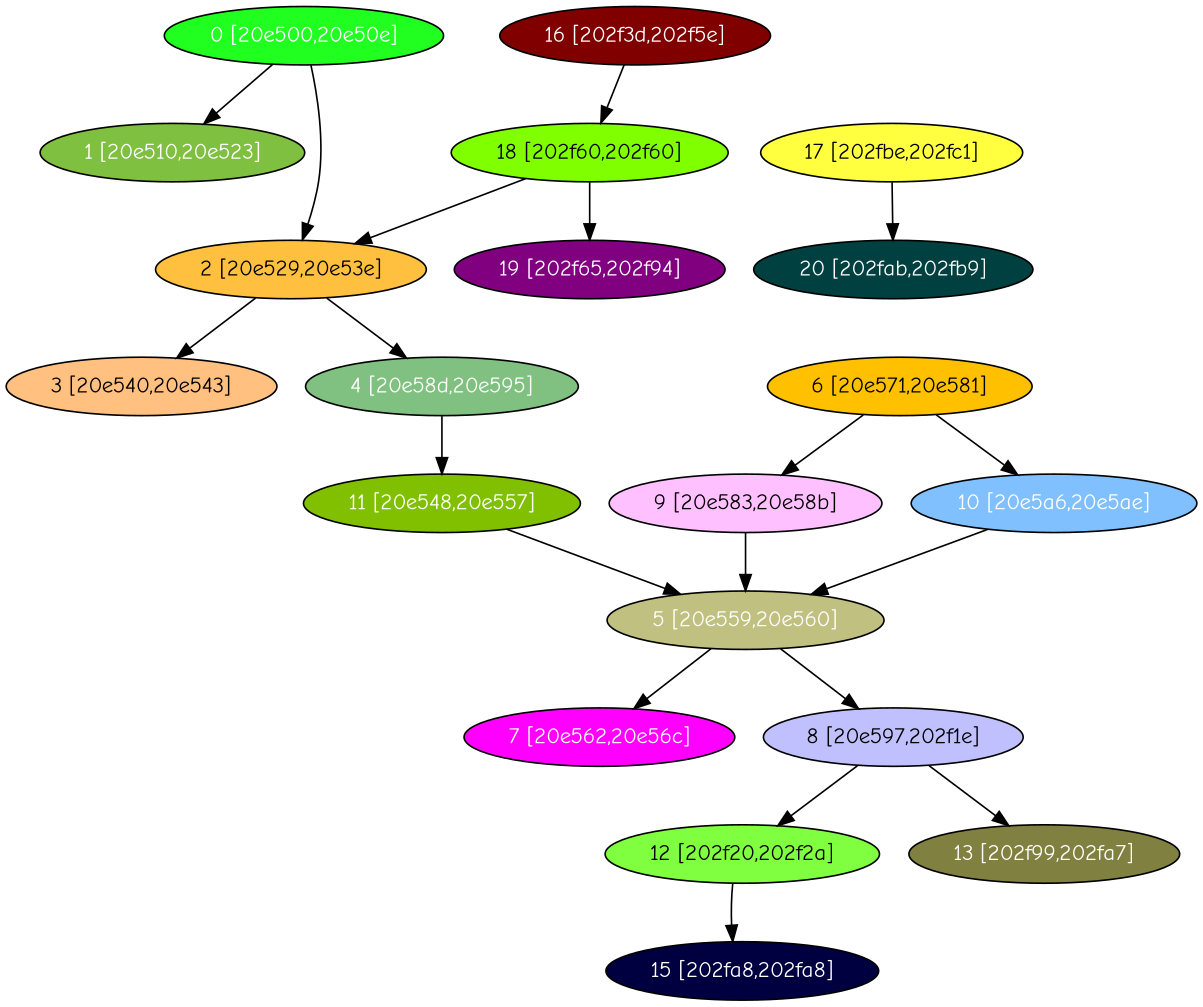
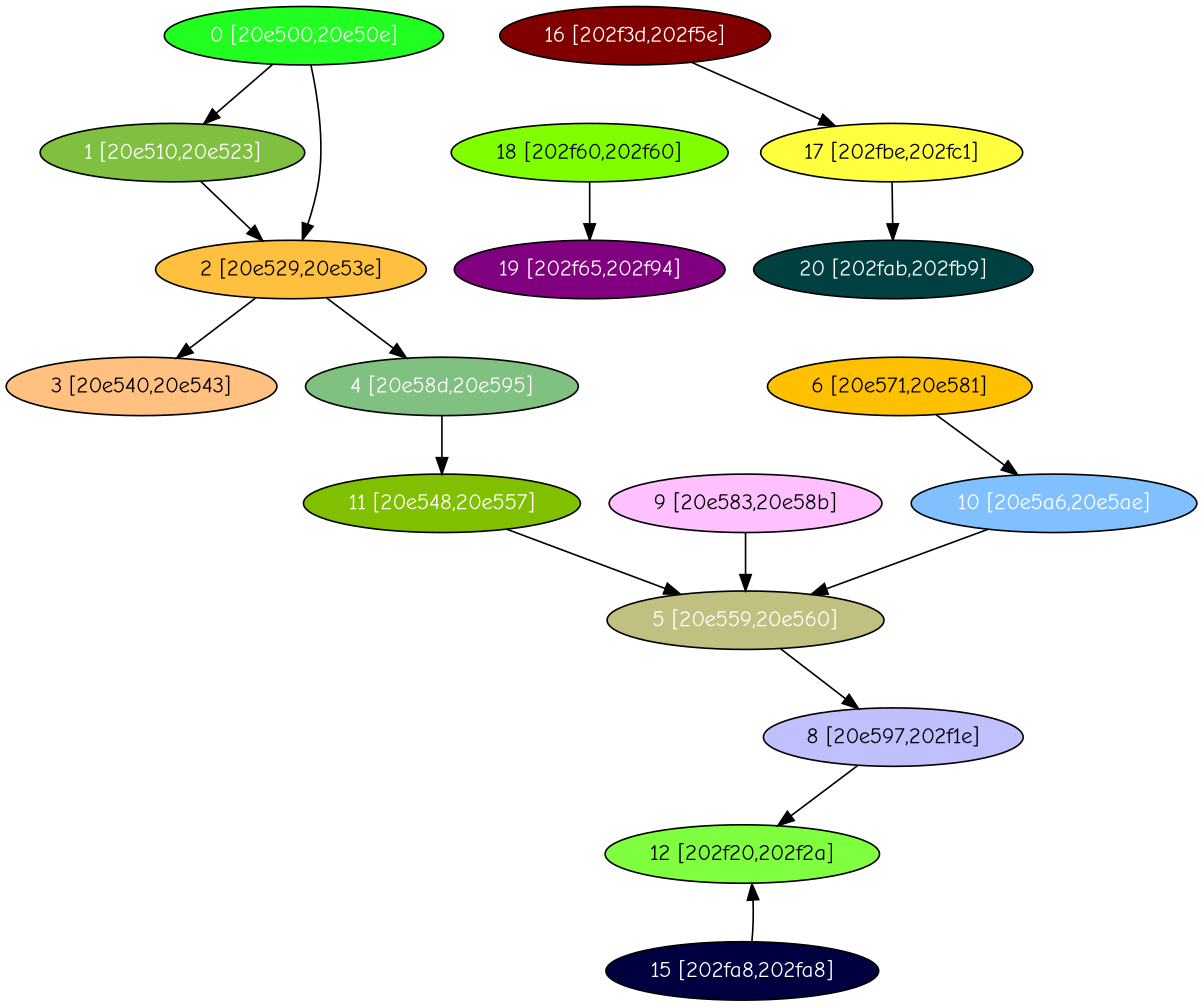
(616, 86) -> (756, 91)
(448, 208) -> (226, 205)
(829, 440) -> none
(599, 737) -> none
(1044, 854) -> none
(731, 904) -> (753, 921)
